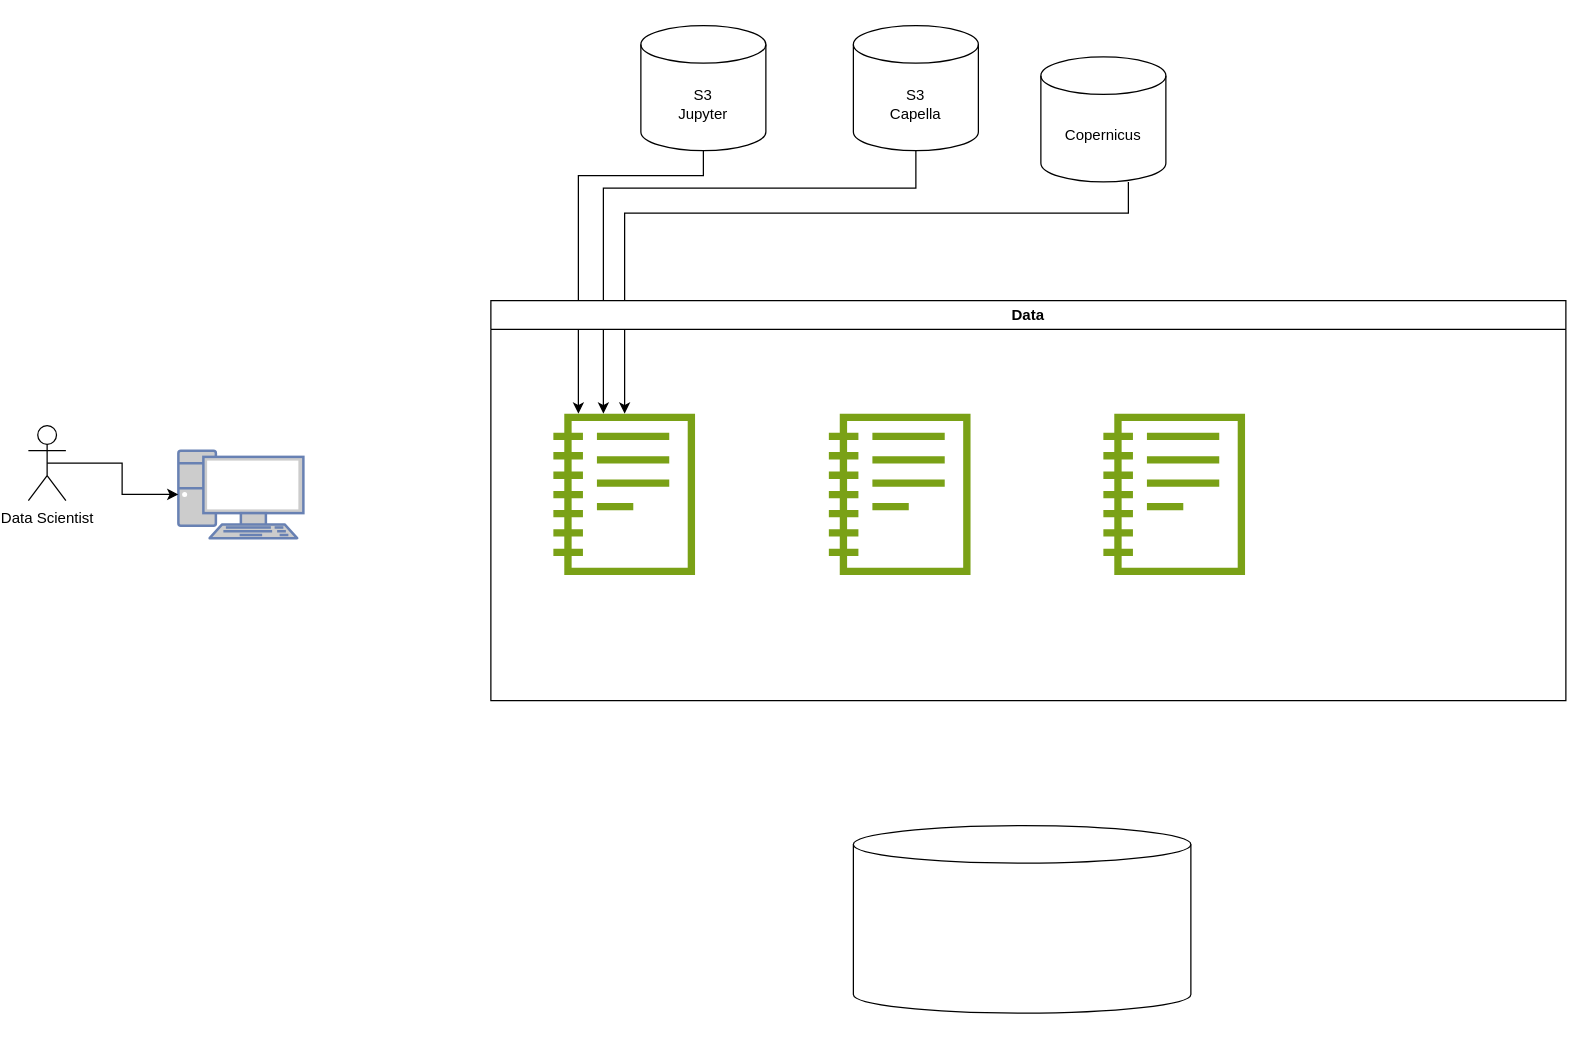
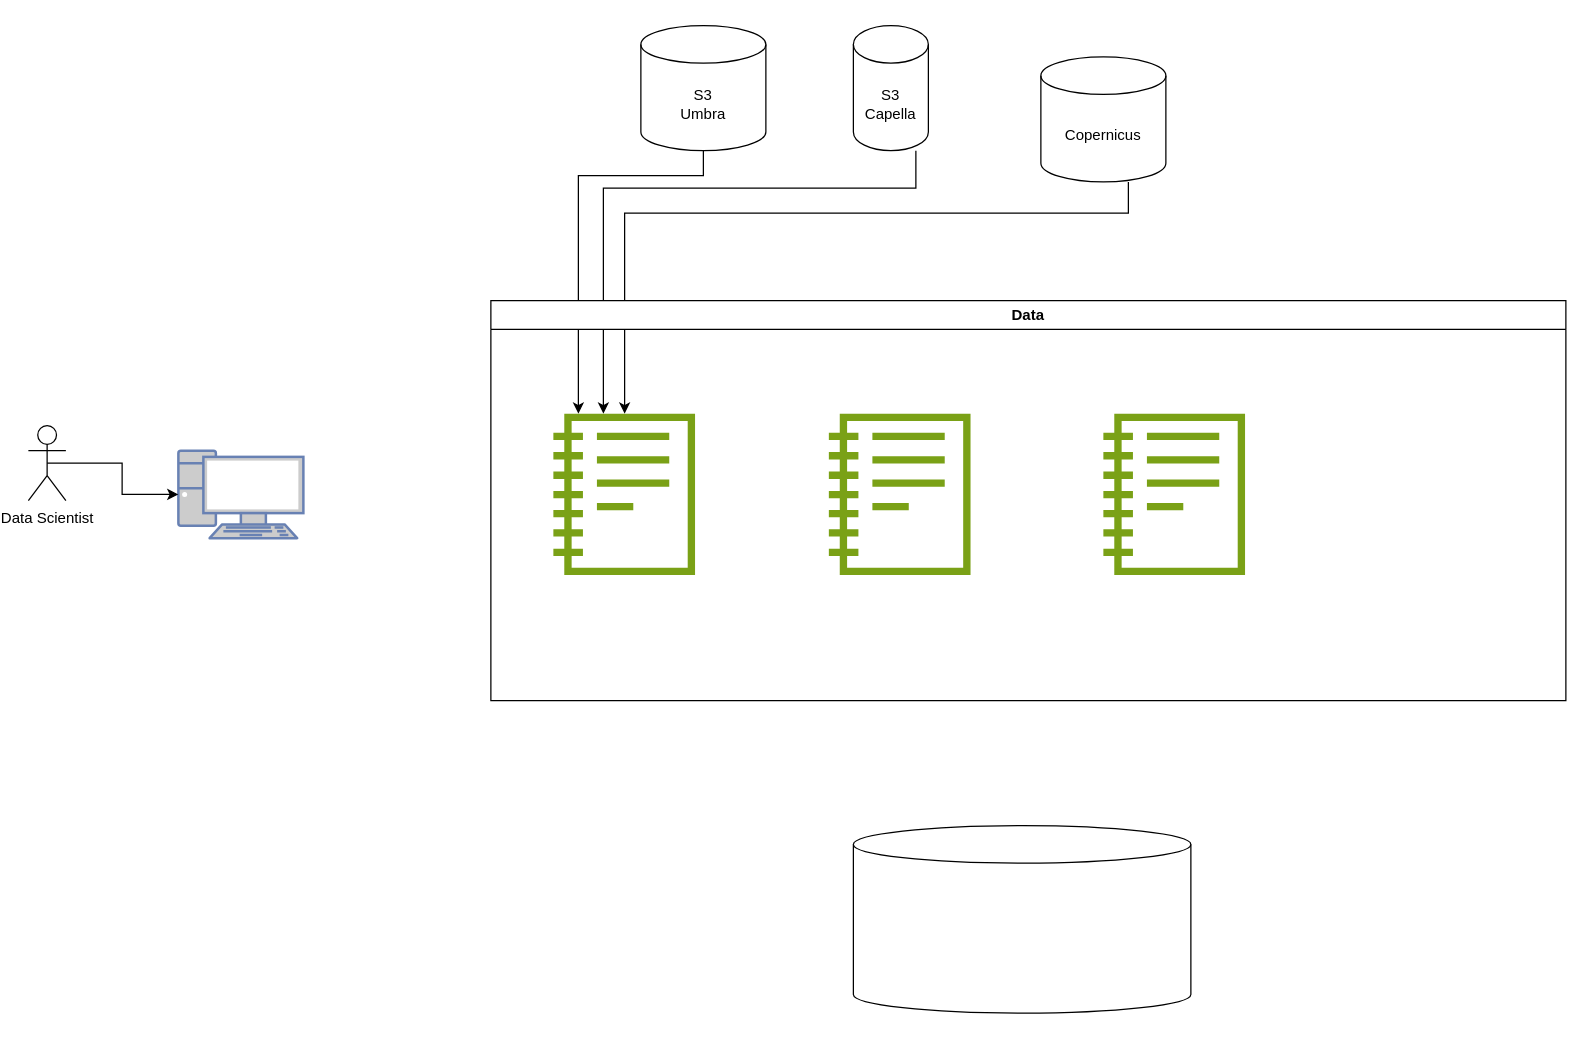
(916, 88) -> (891, 88)
(703, 104) -> (703, 104)
